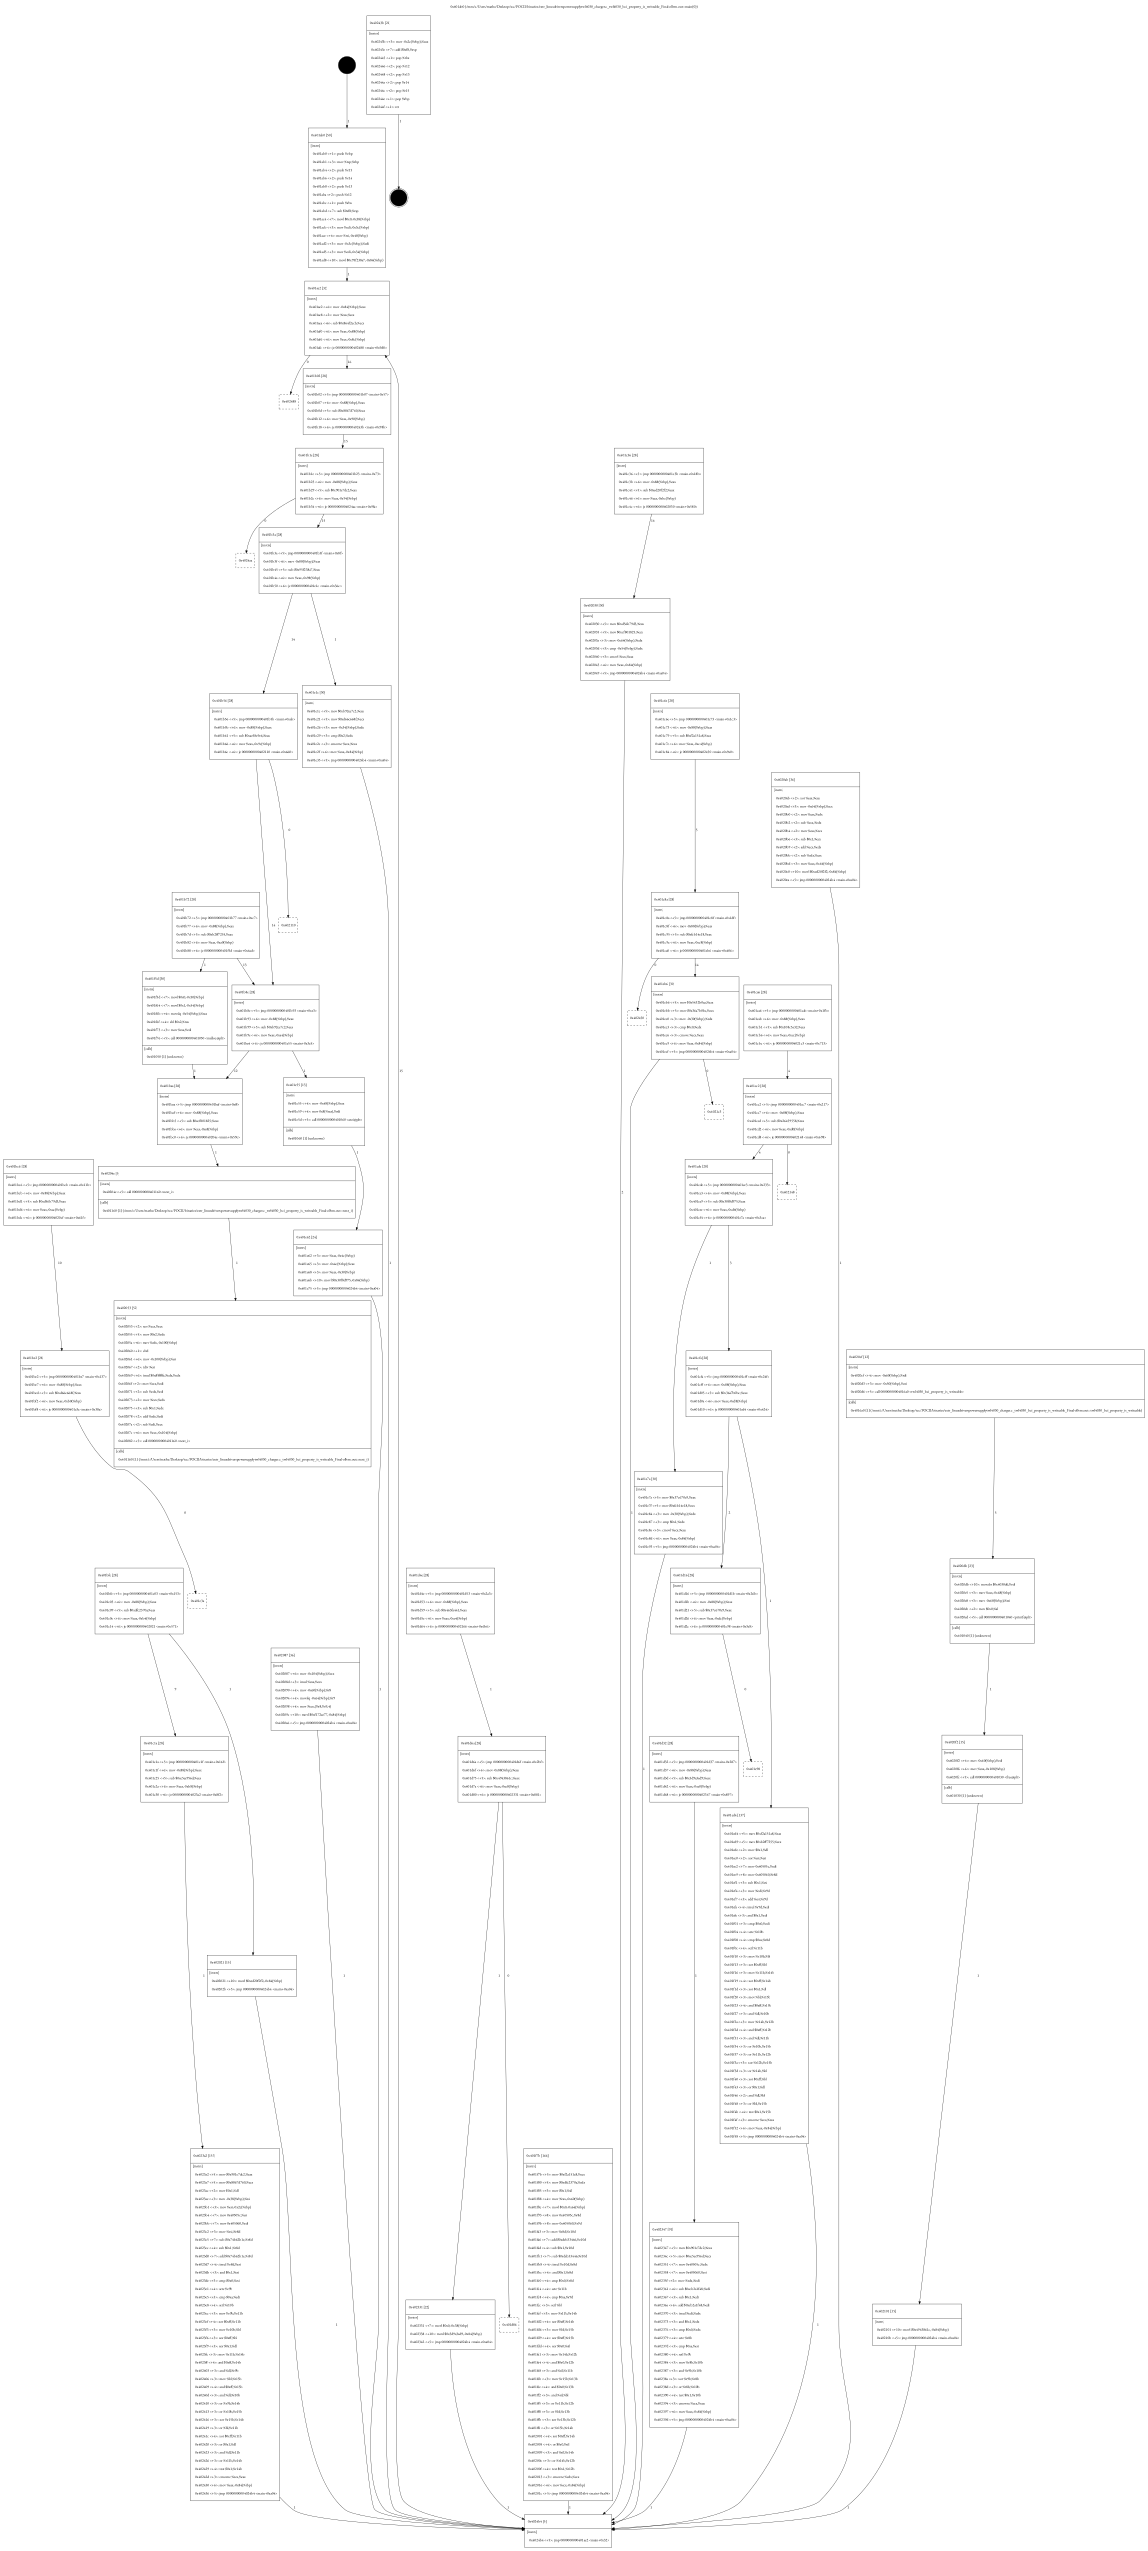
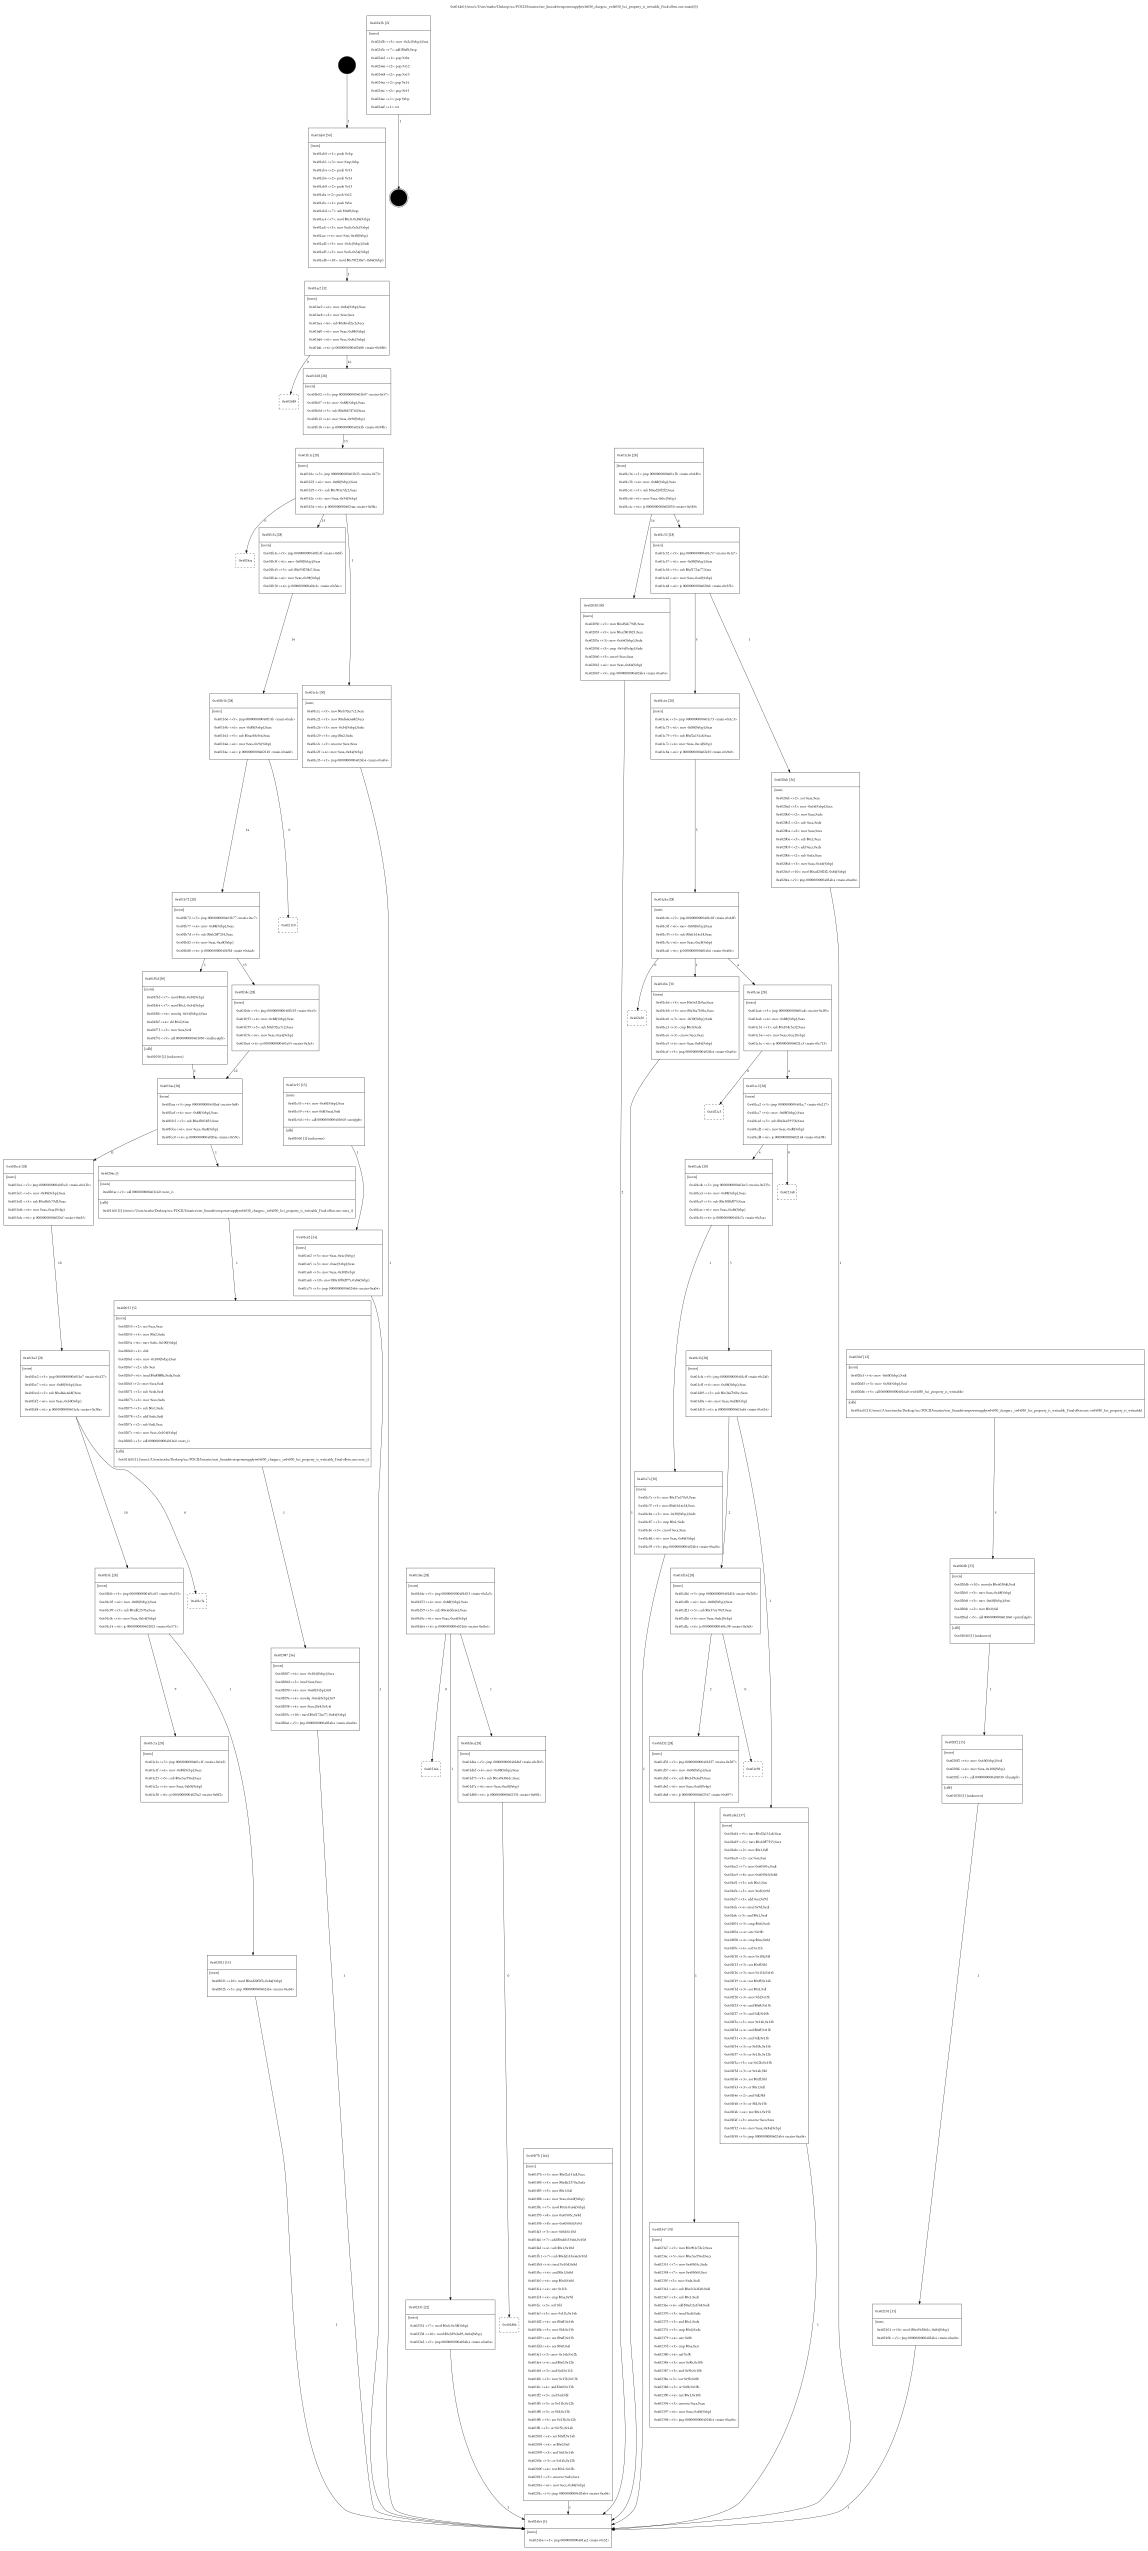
none -> (695, 560)
(323, 638) -> (351, 598)
(264, 871) -> (235, 825)
(696, 965) -> (696, 965)
none -> (740, 971)
(299, 1063) -> none
(708, 1080) -> (742, 1077)
none -> (126, 1144)
none -> (101, 1491)
(398, 1491) -> none
none -> (284, 1556)
none -> (705, 1684)
none -> (431, 1769)
(476, 2050) -> (450, 1966)
(235, 2325) -> none
(664, 2486) -> none
